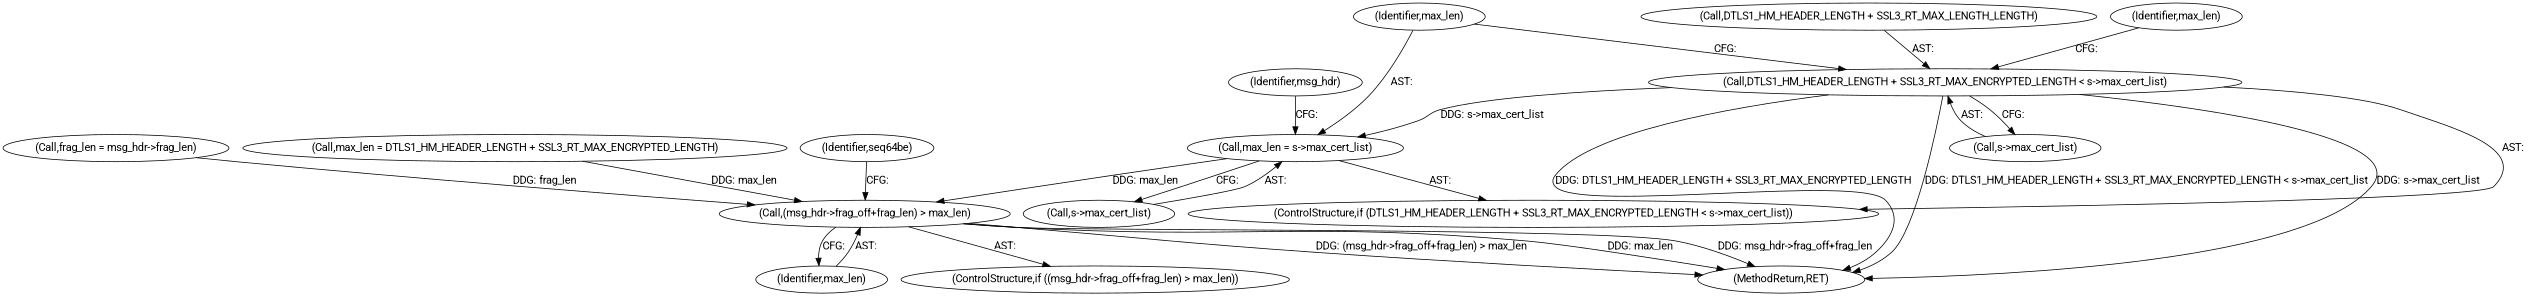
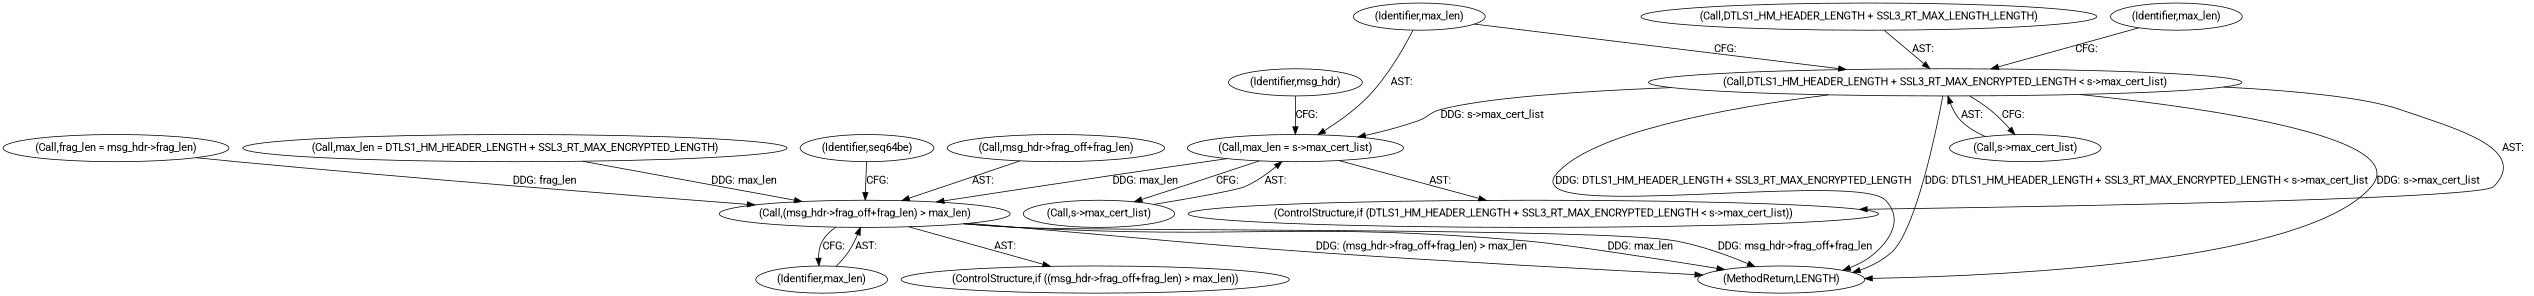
none -> (1056, 148)
(1781, 280) -> (1781, 280)
